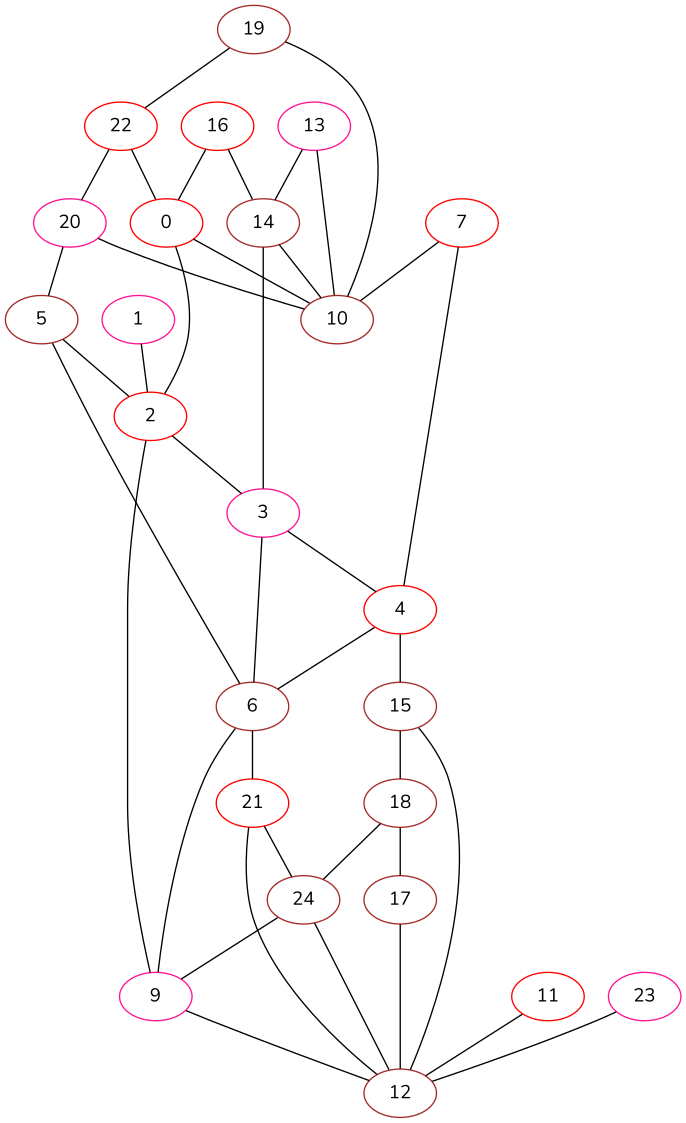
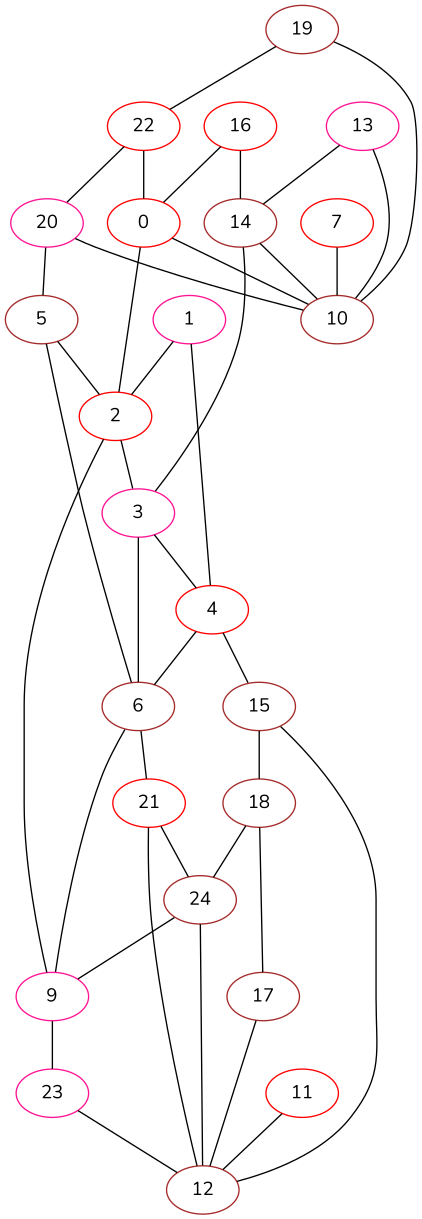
(431, 416) -> (201, 465)
(277, 1046) -> (52, 1045)
